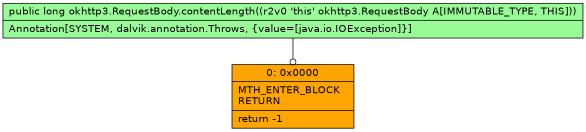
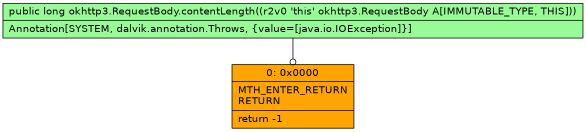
(289, 90) -> (293, 90)
